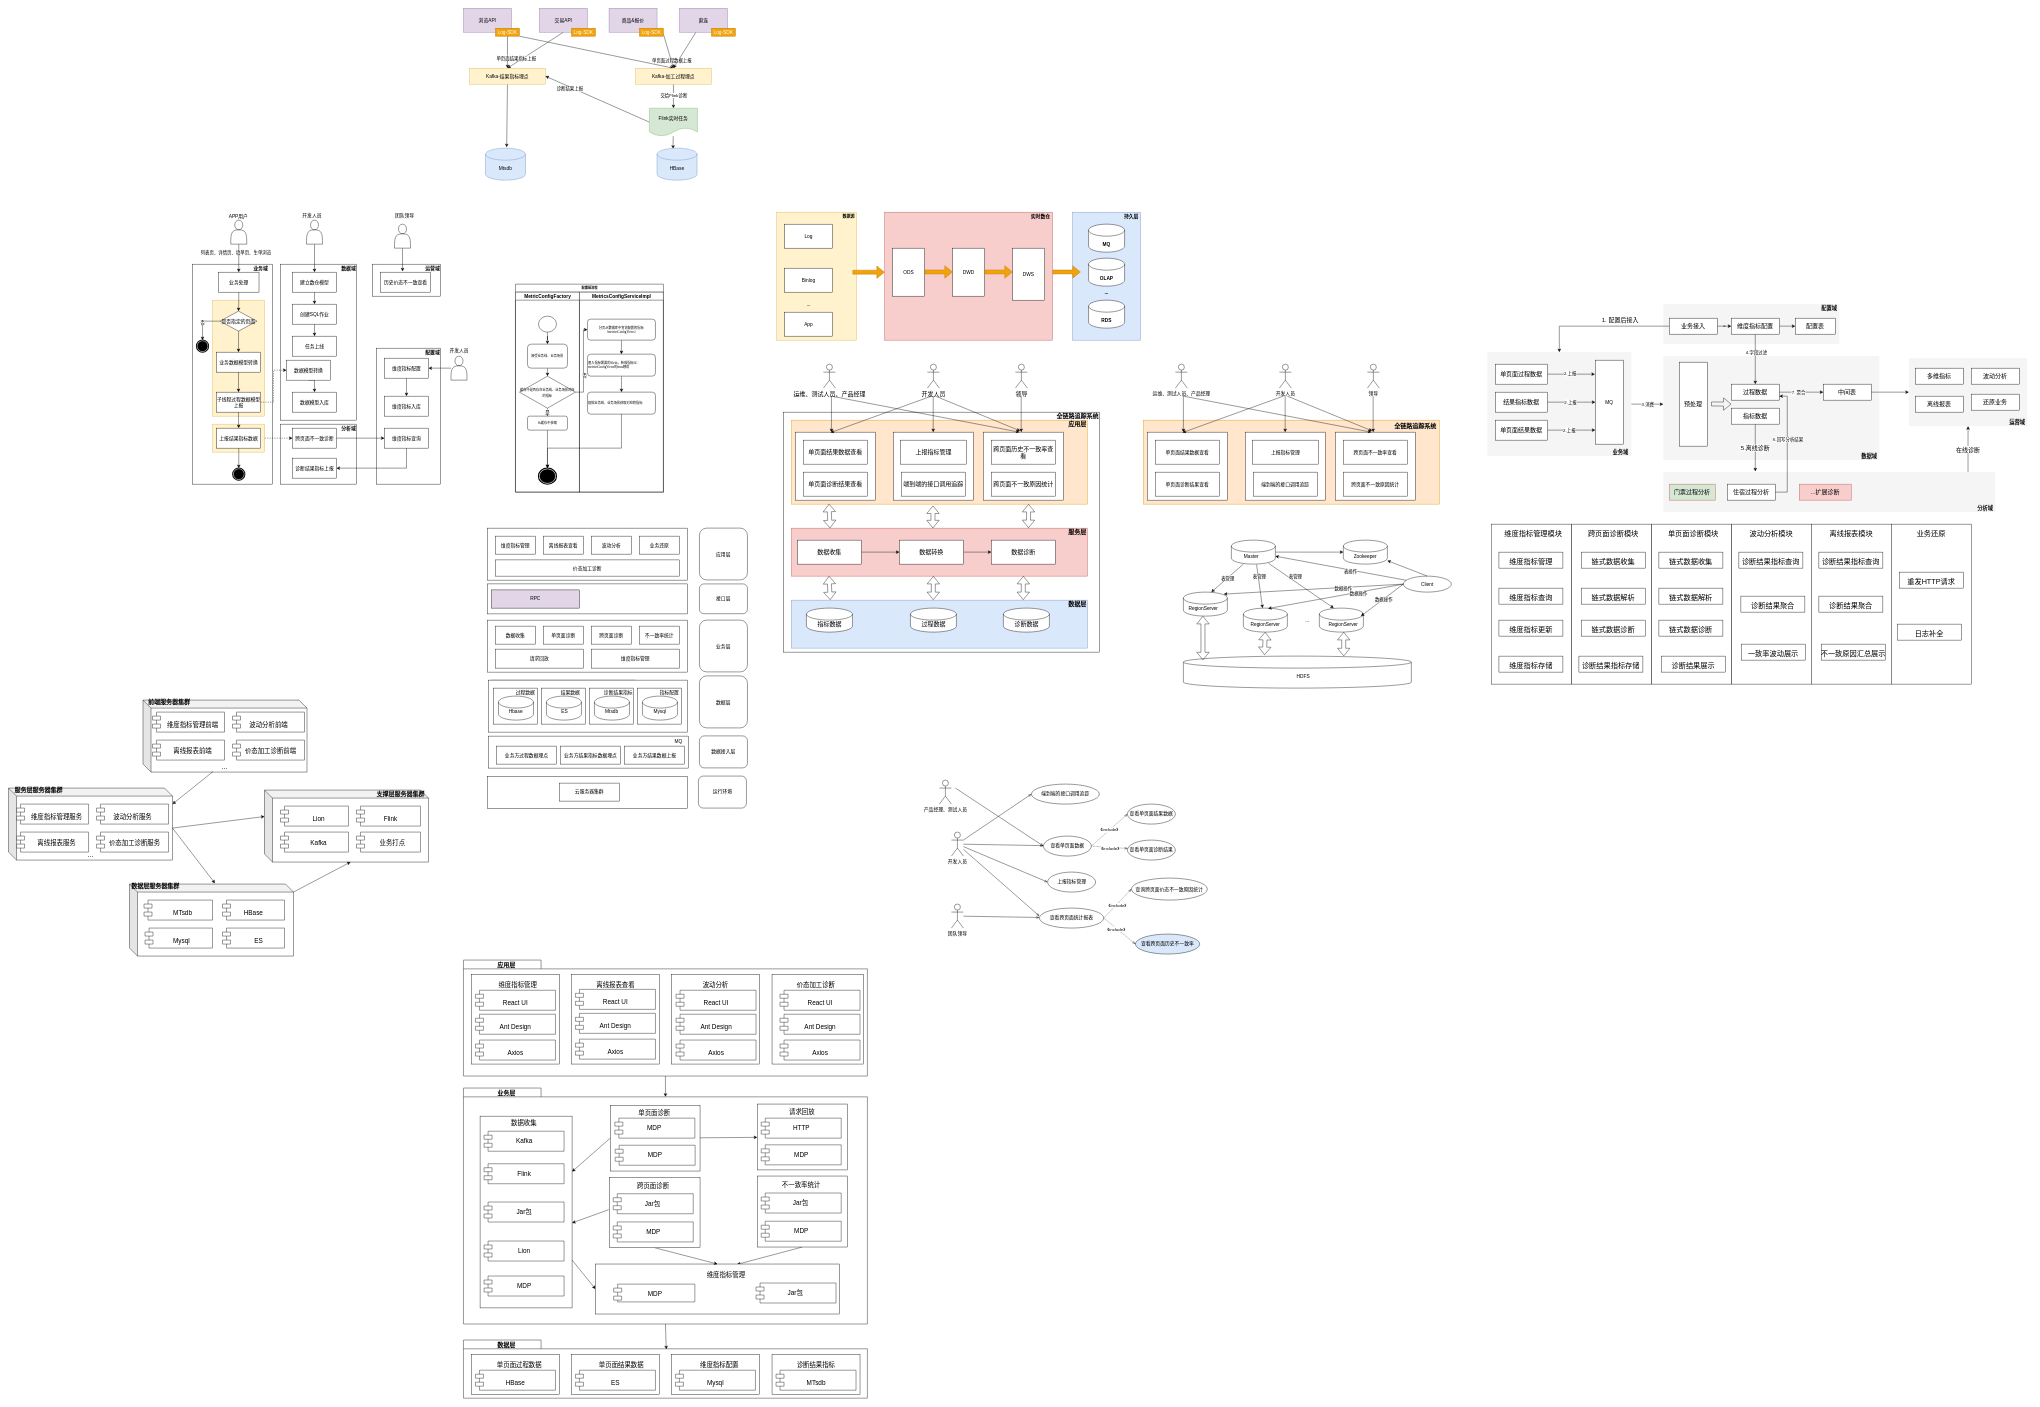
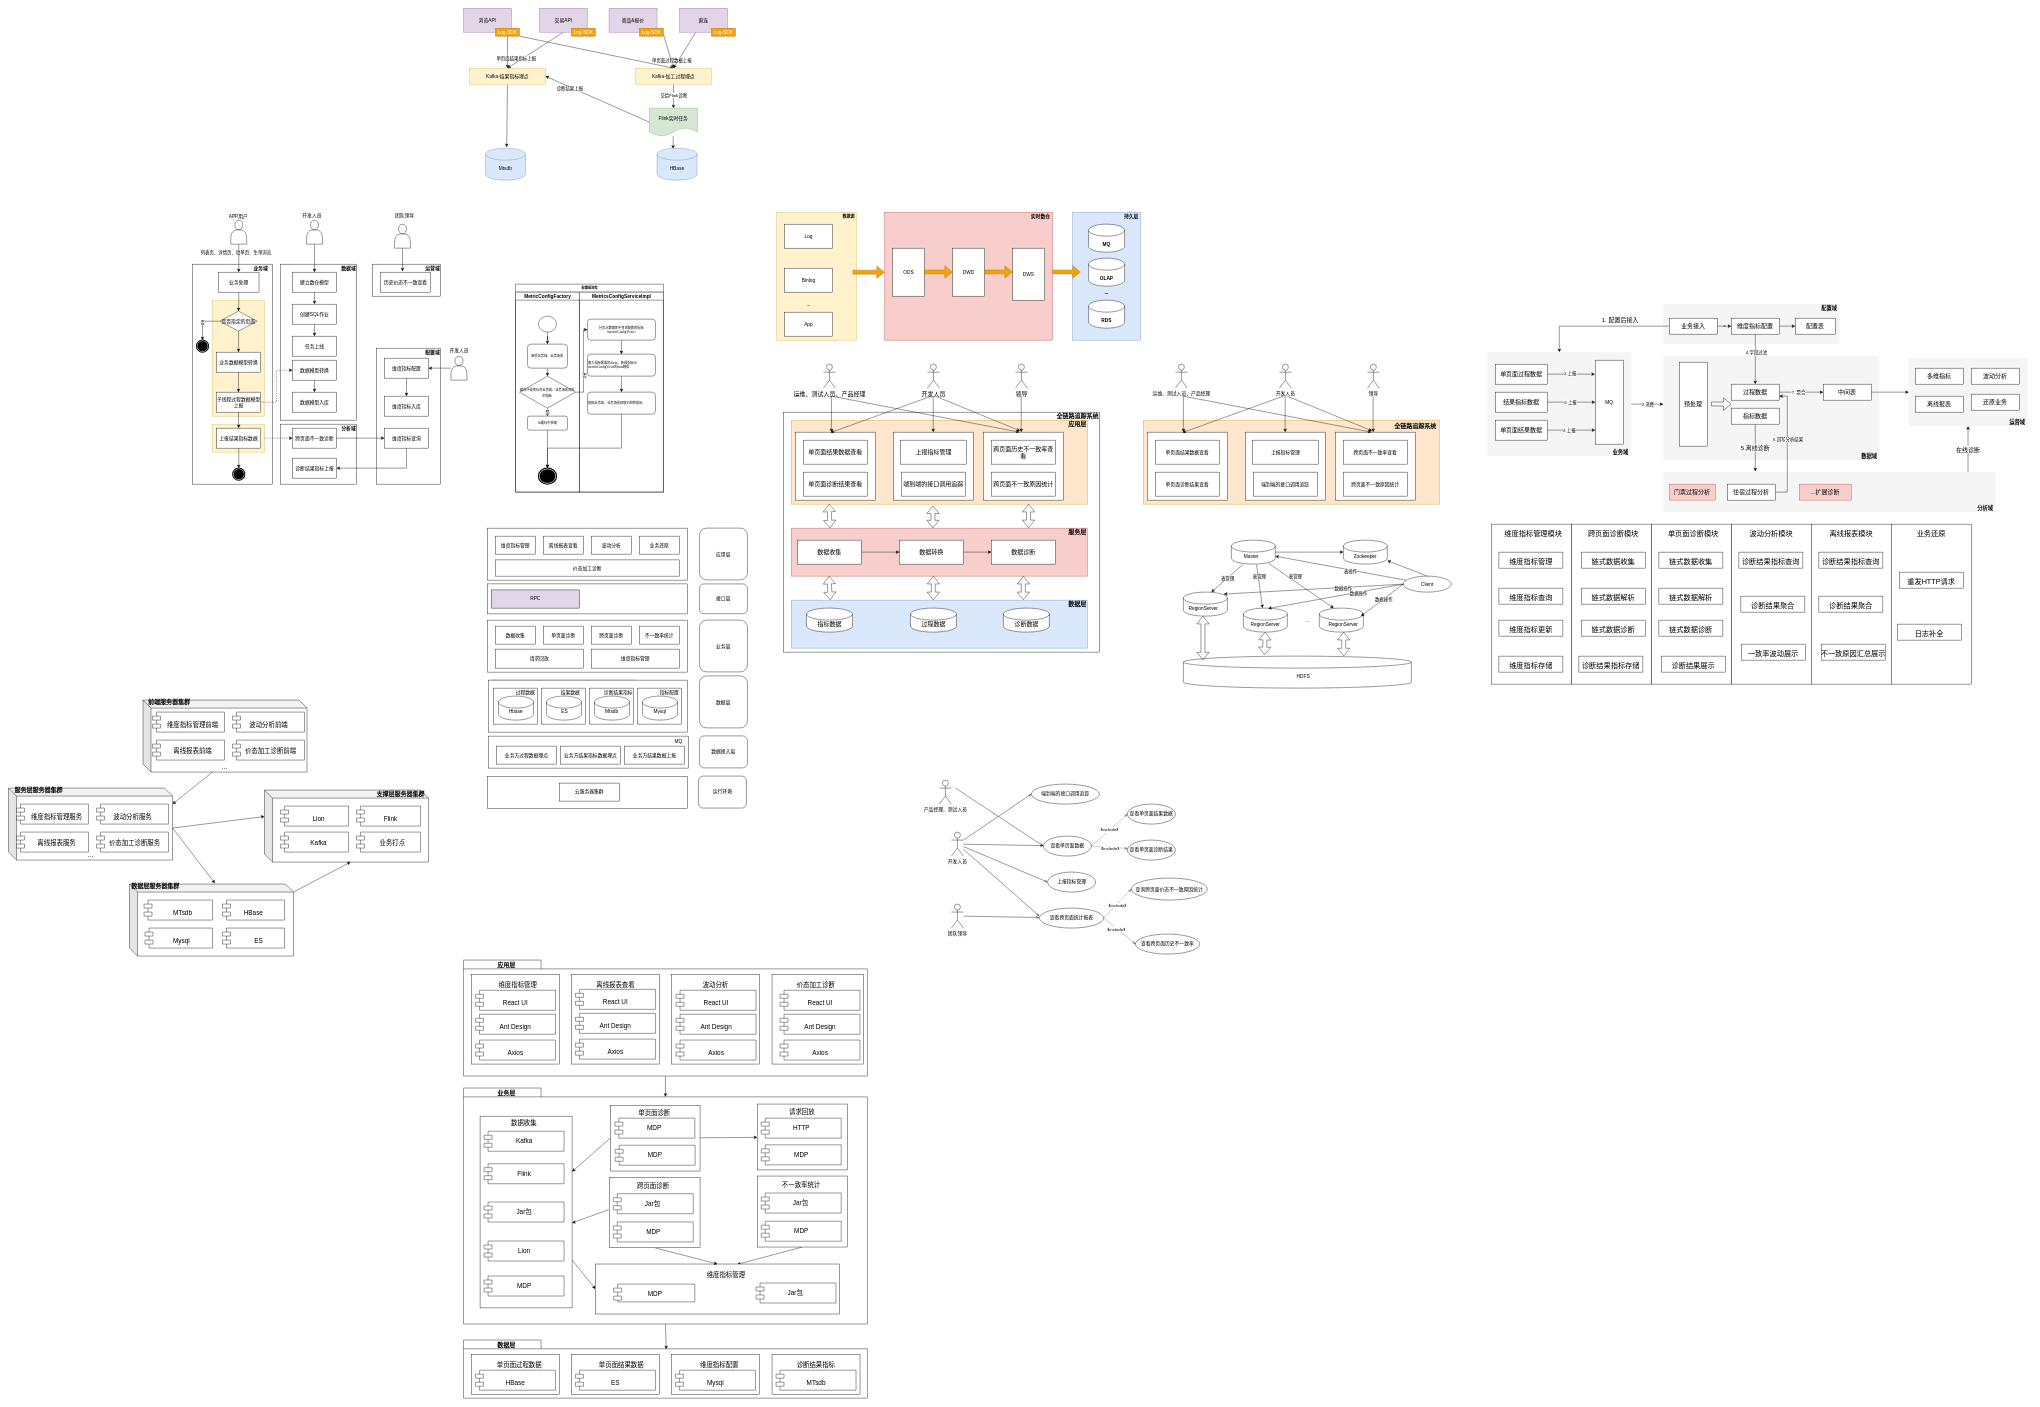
(308, 370) -> (314, 370)
(1692, 492) -> (1692, 492)
(1168, 944) -> (1168, 944)
